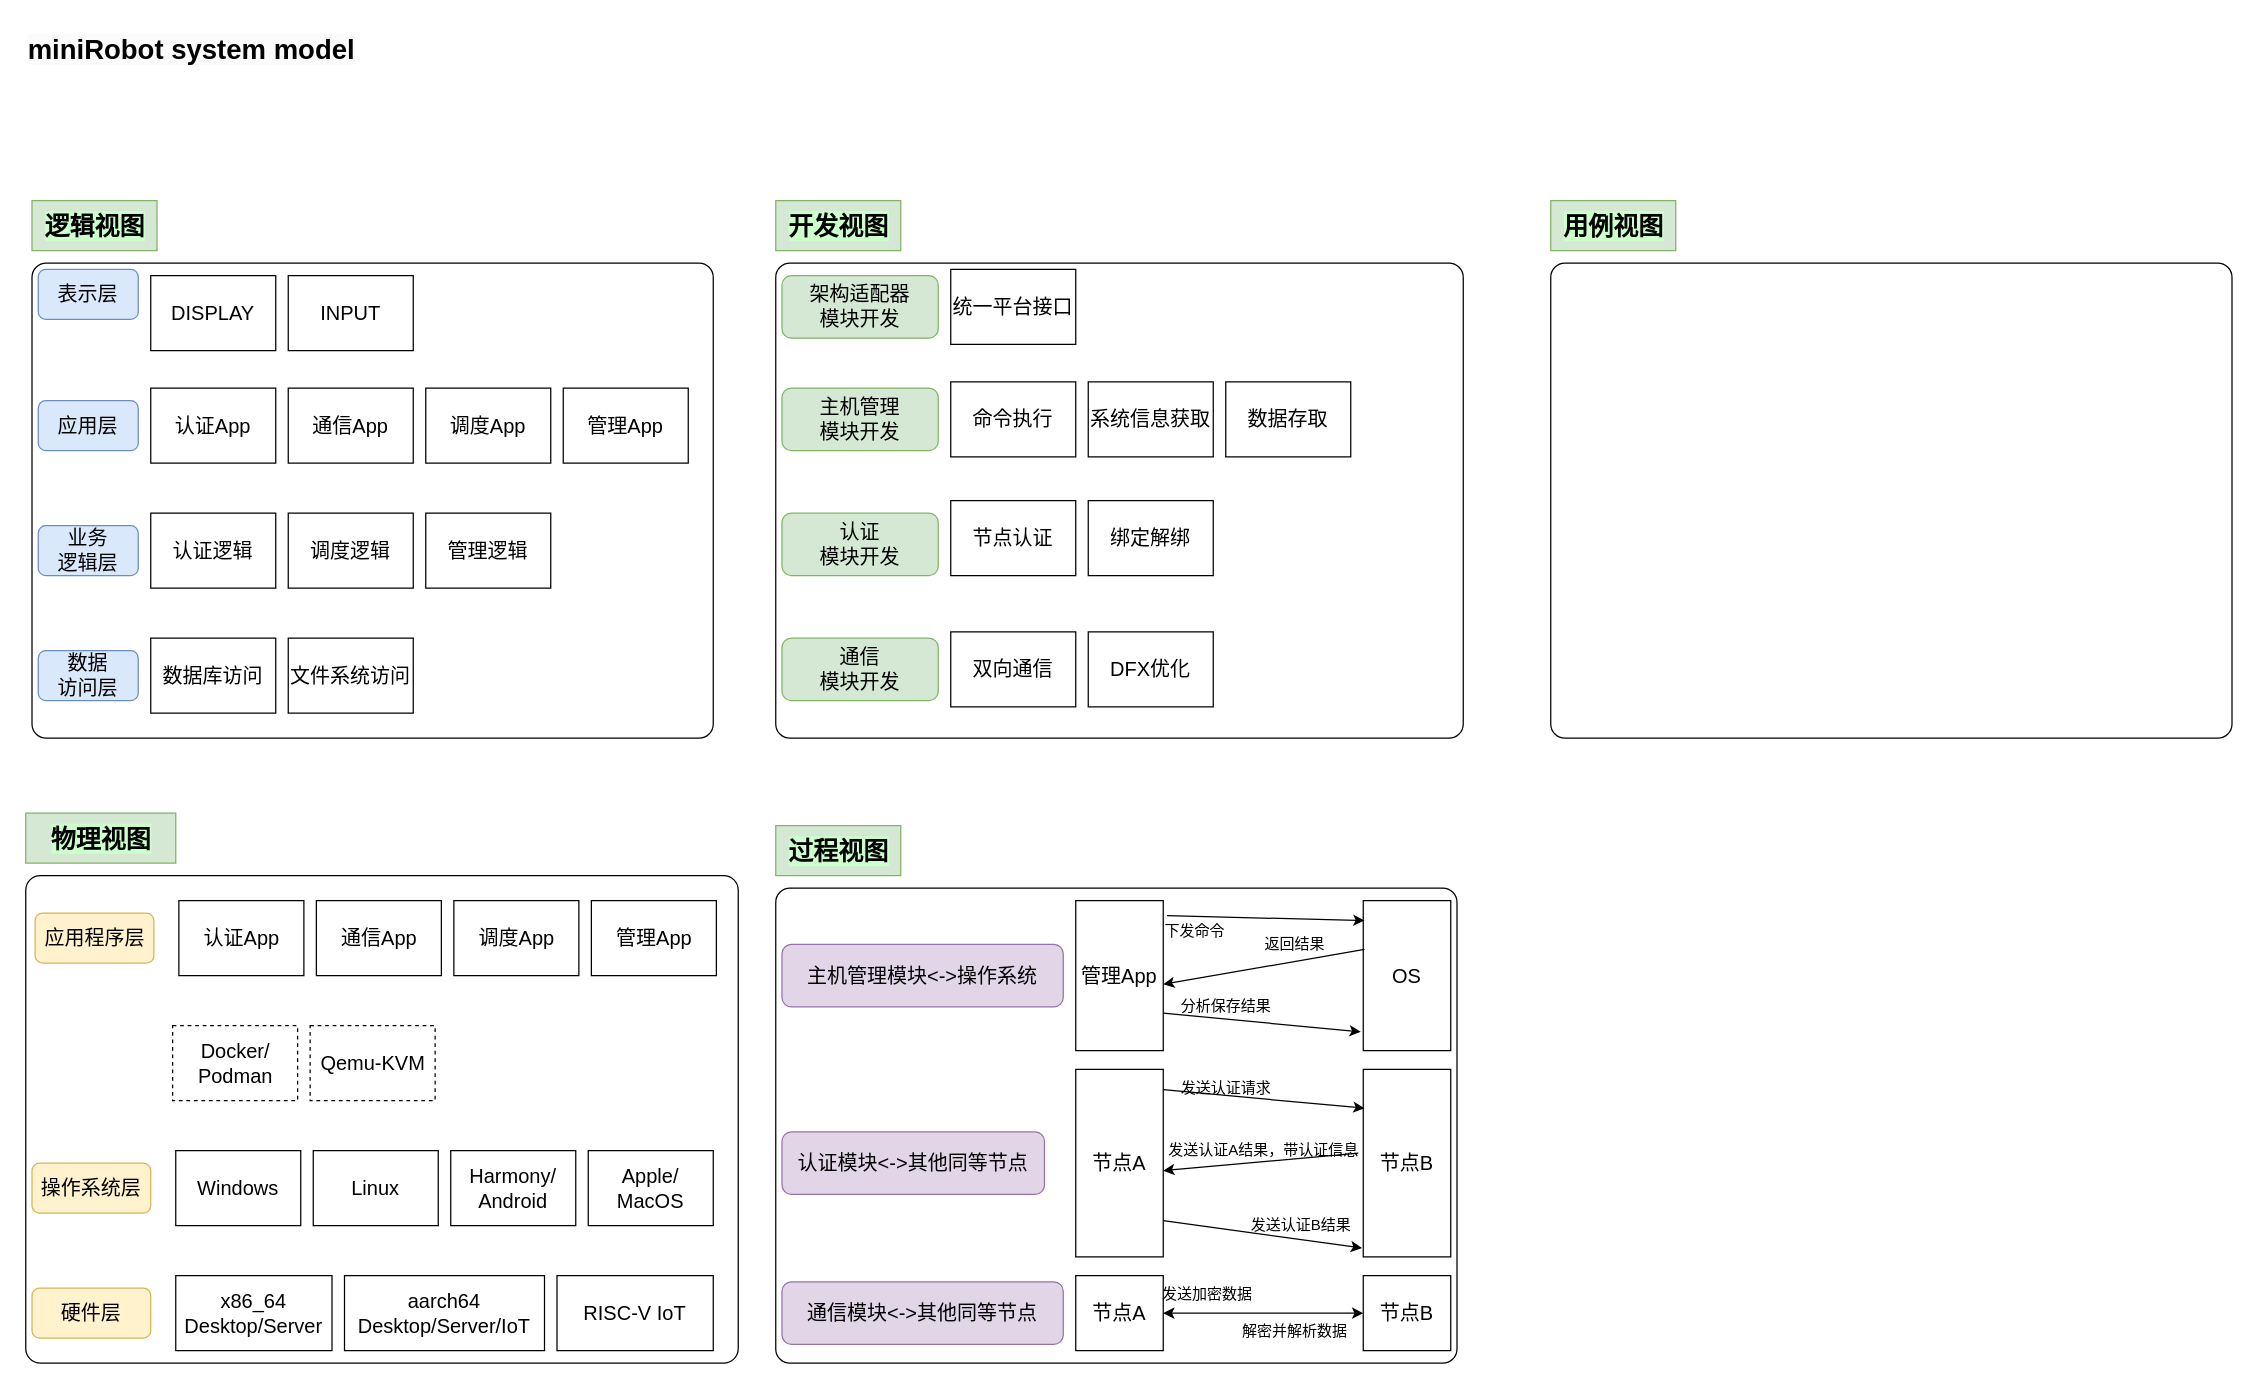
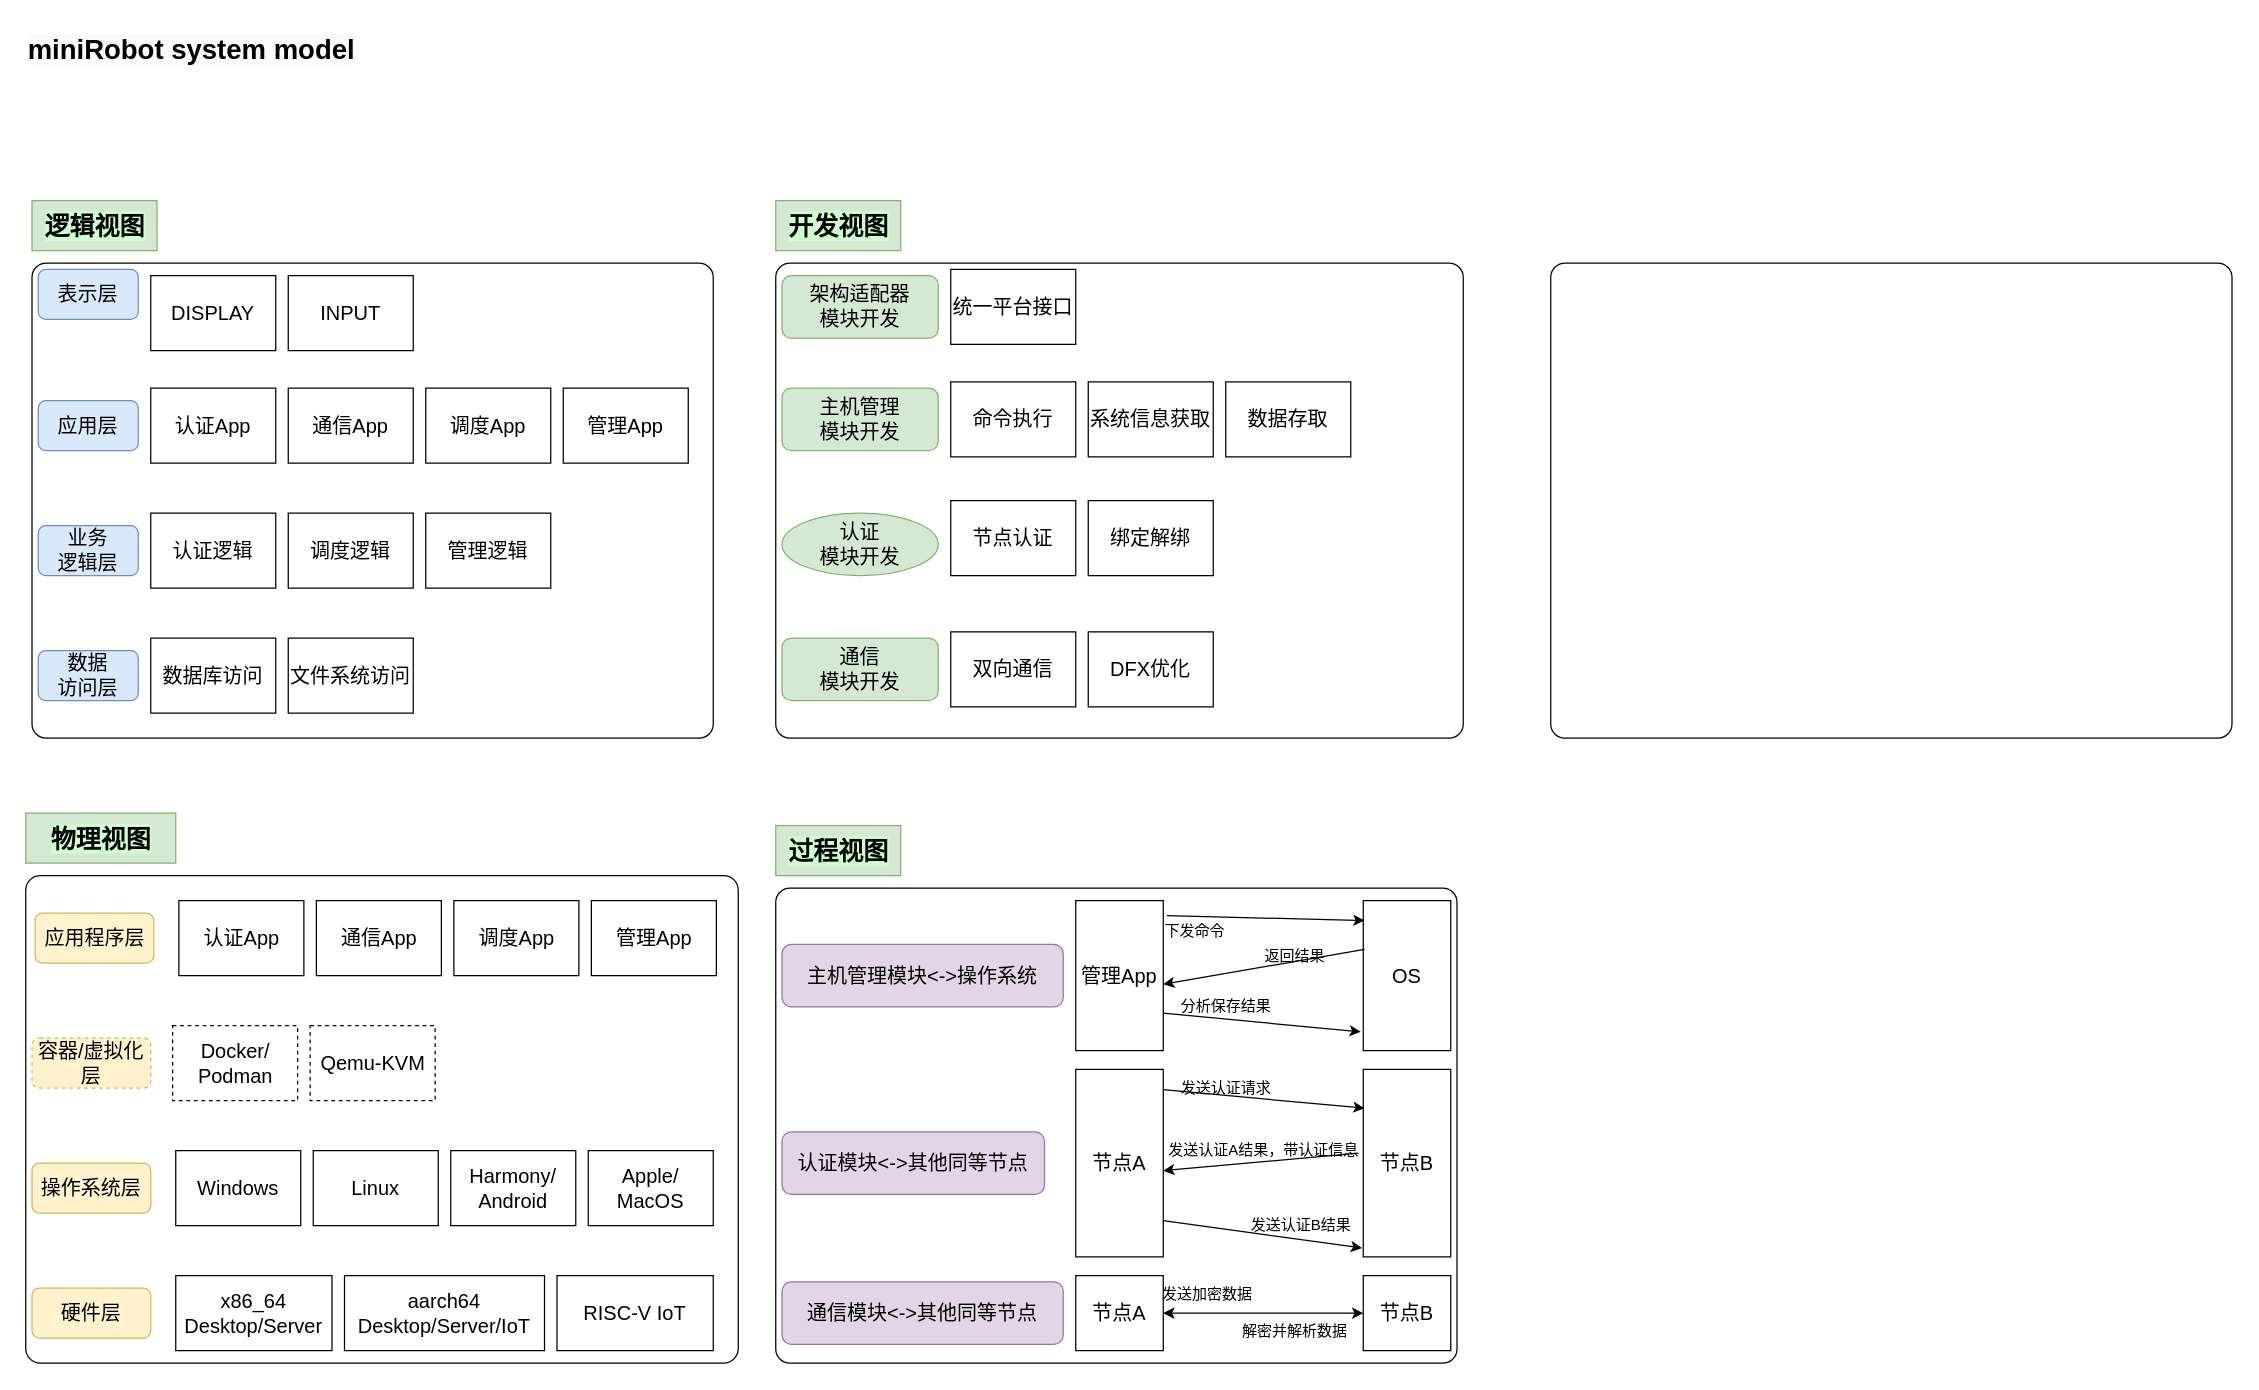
(1613, 226) -> none
(860, 544) -> (860, 544)
(1294, 944) -> (1294, 957)
none -> (91, 1063)
